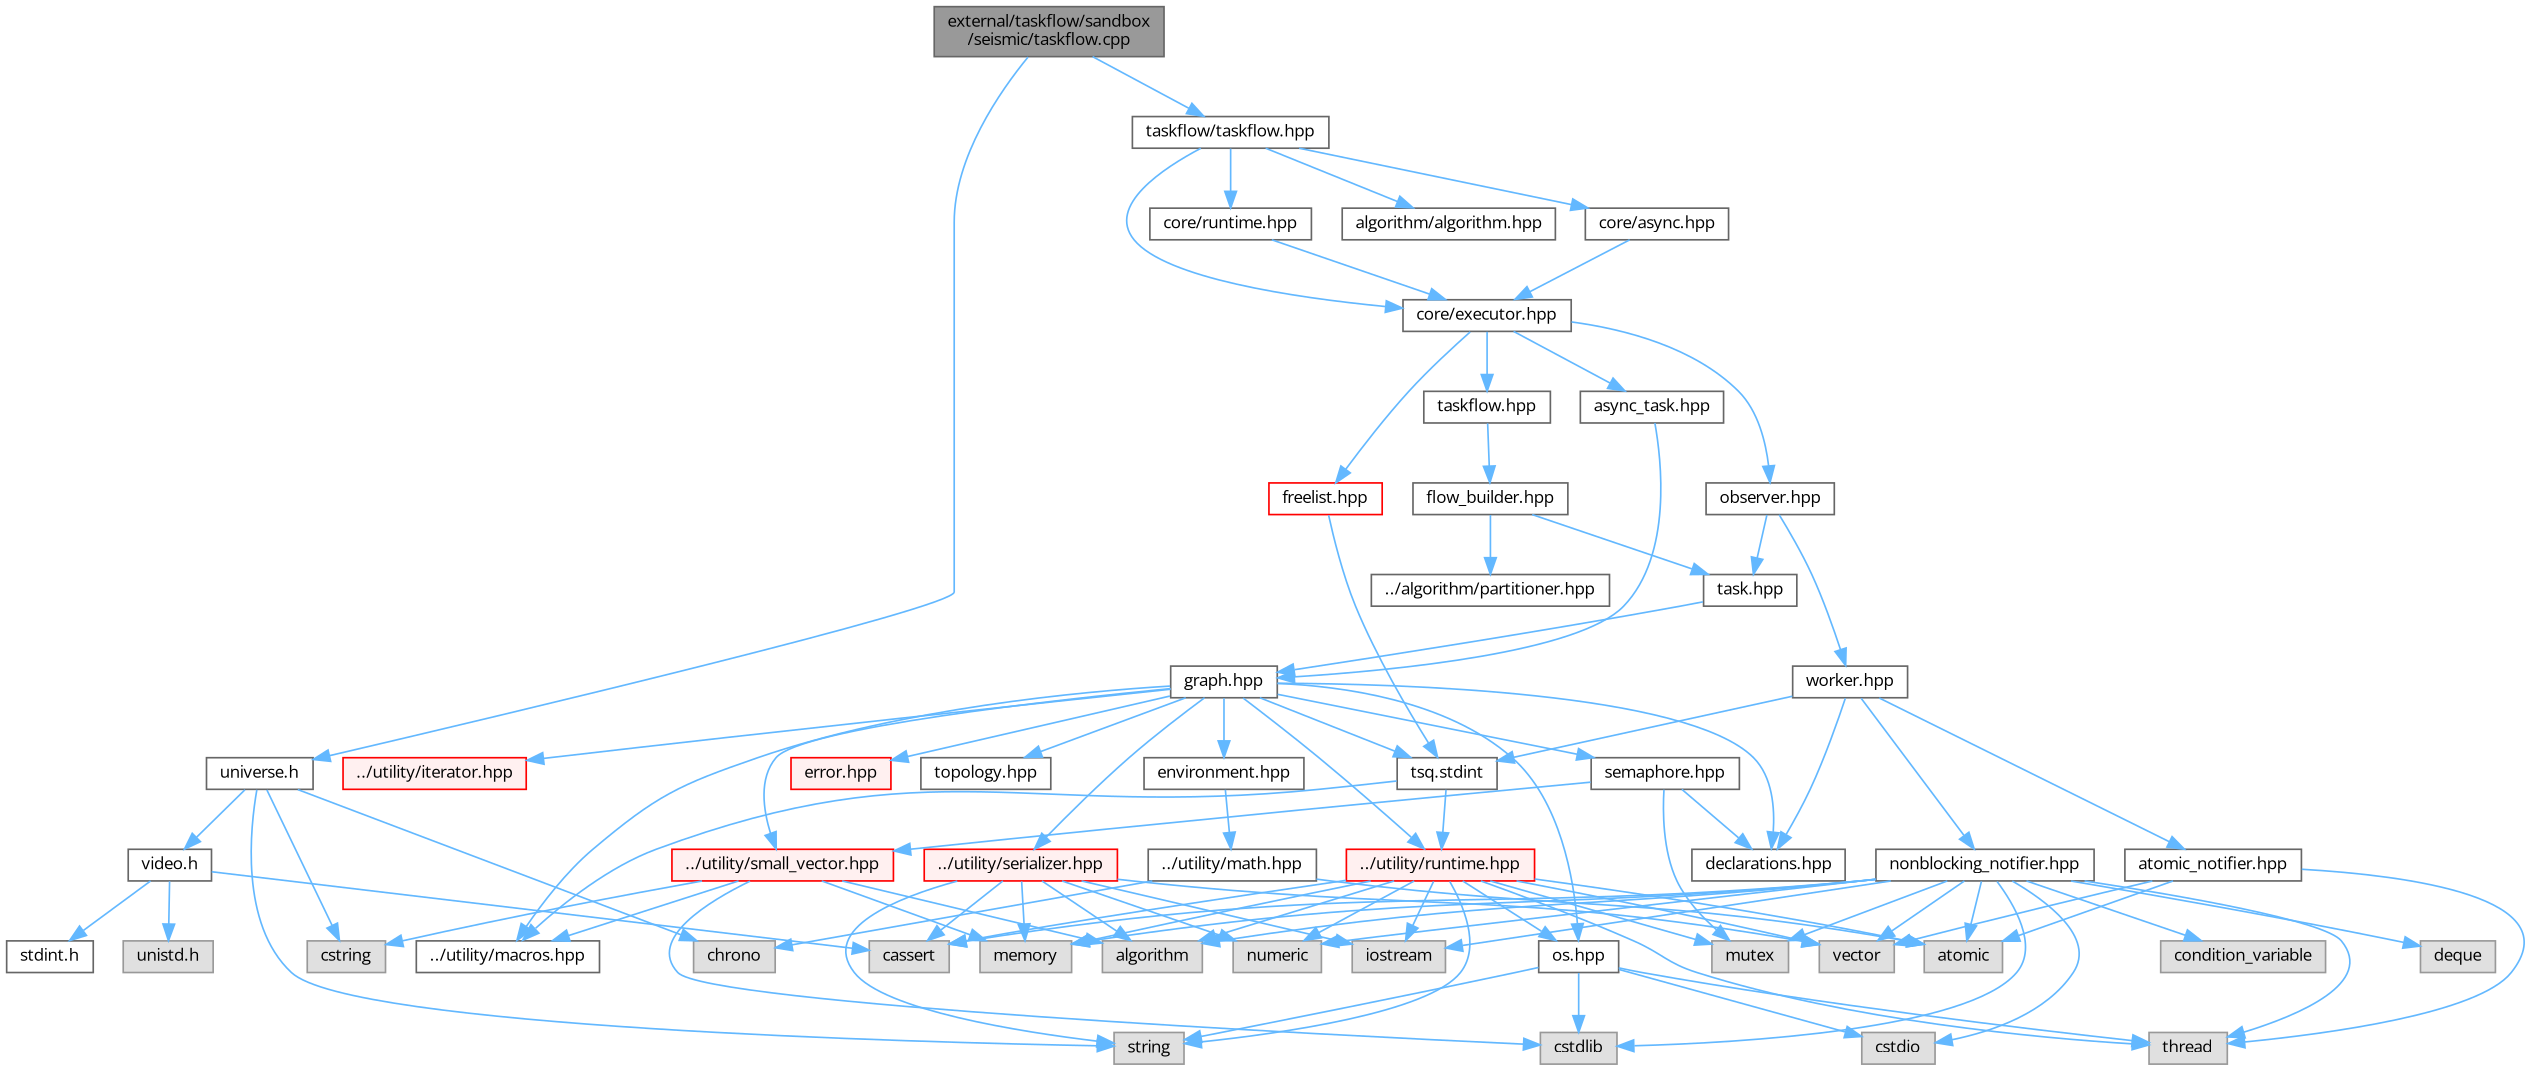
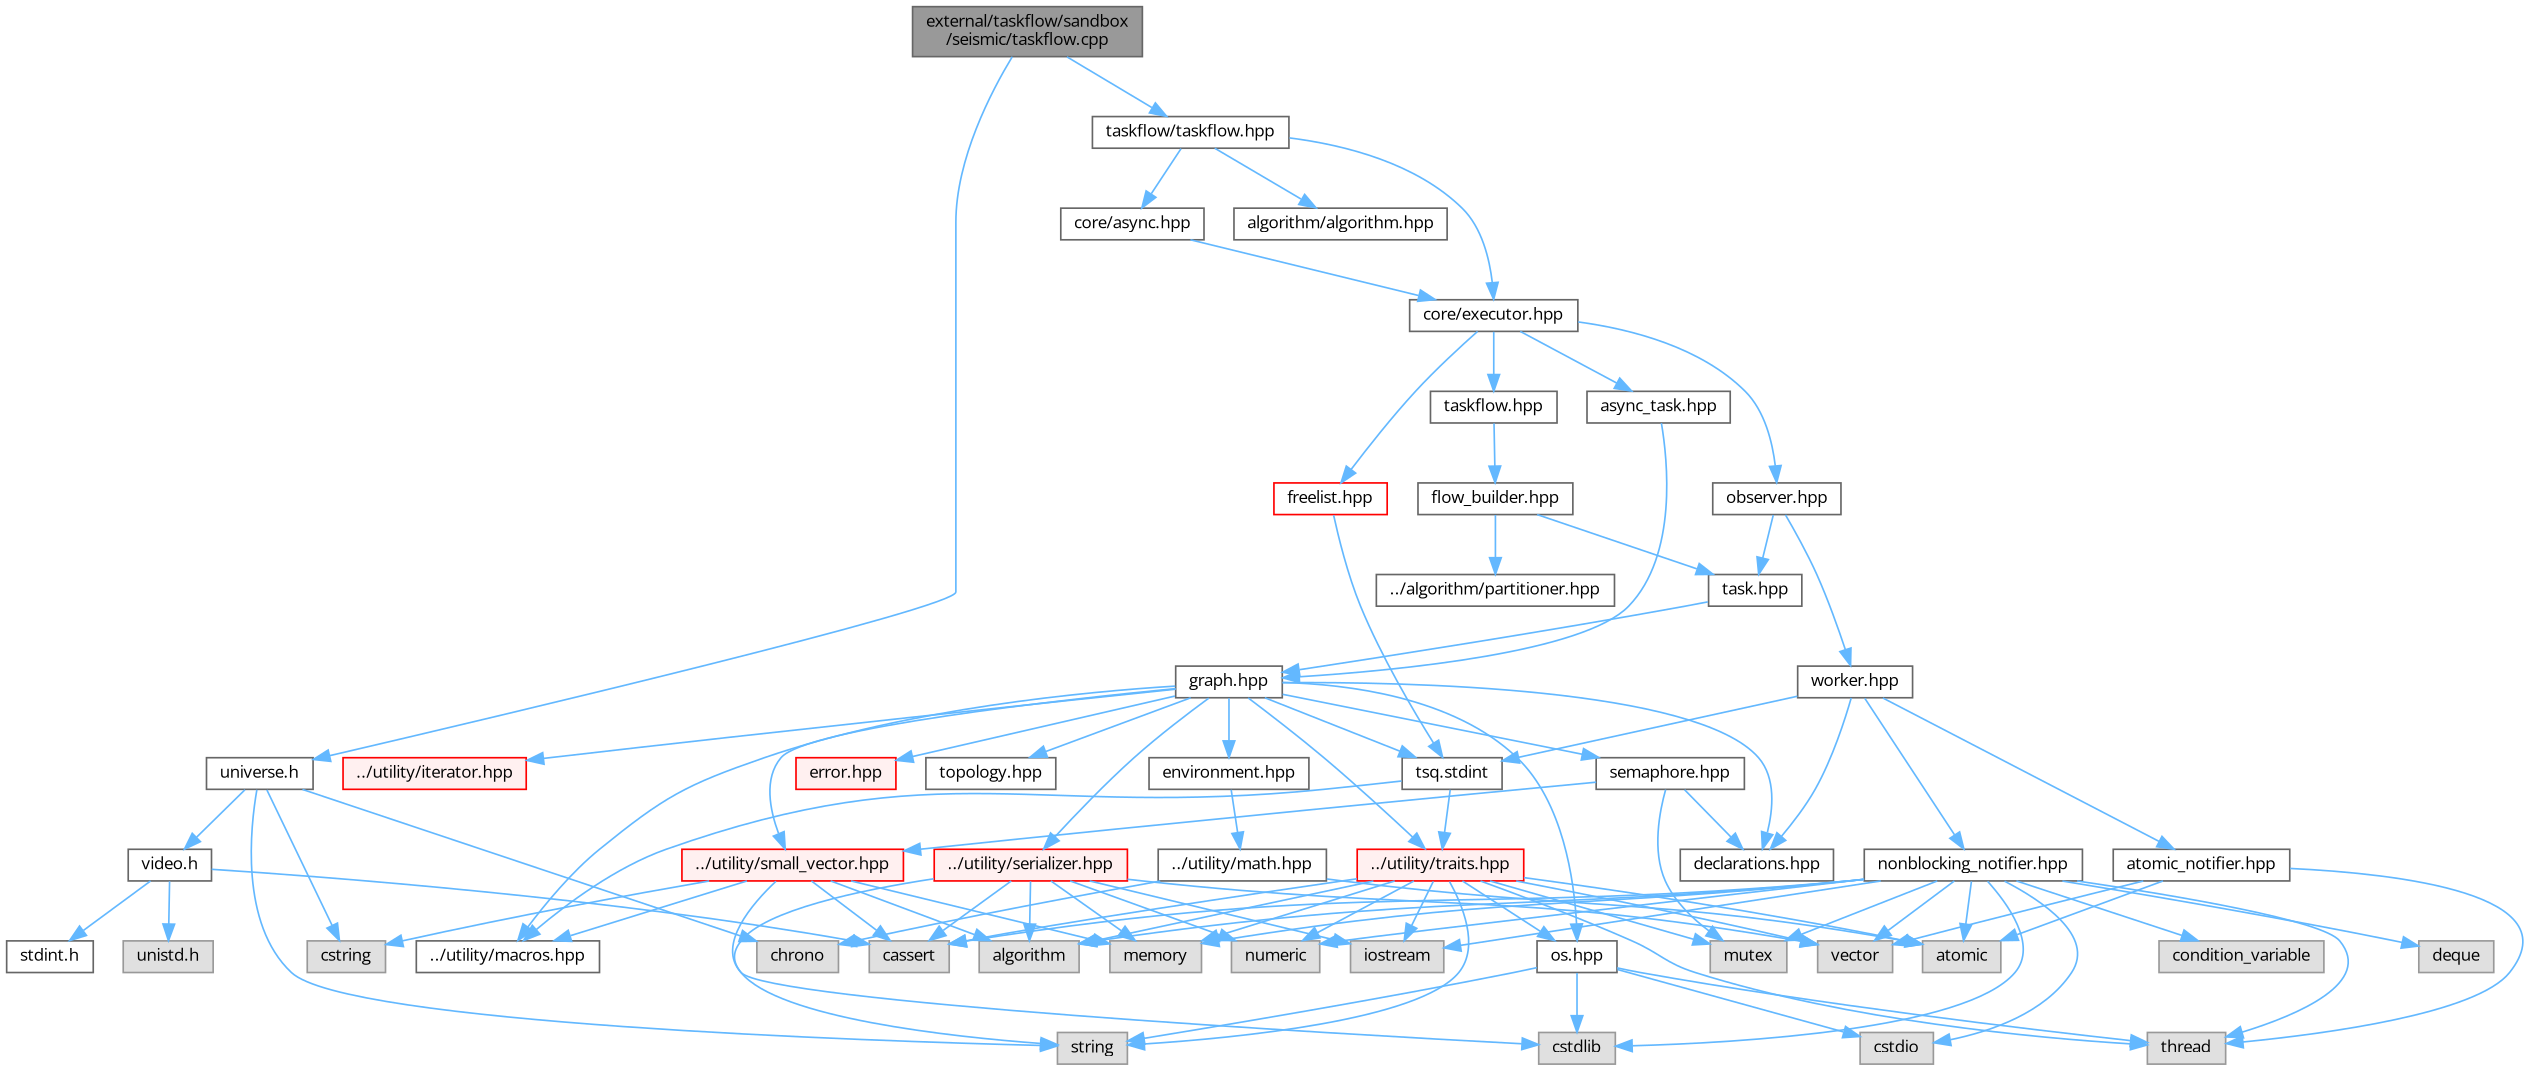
(1231, 224) -> none
(1440, 865) -> (1440, 865)
none -> (846, 907)
